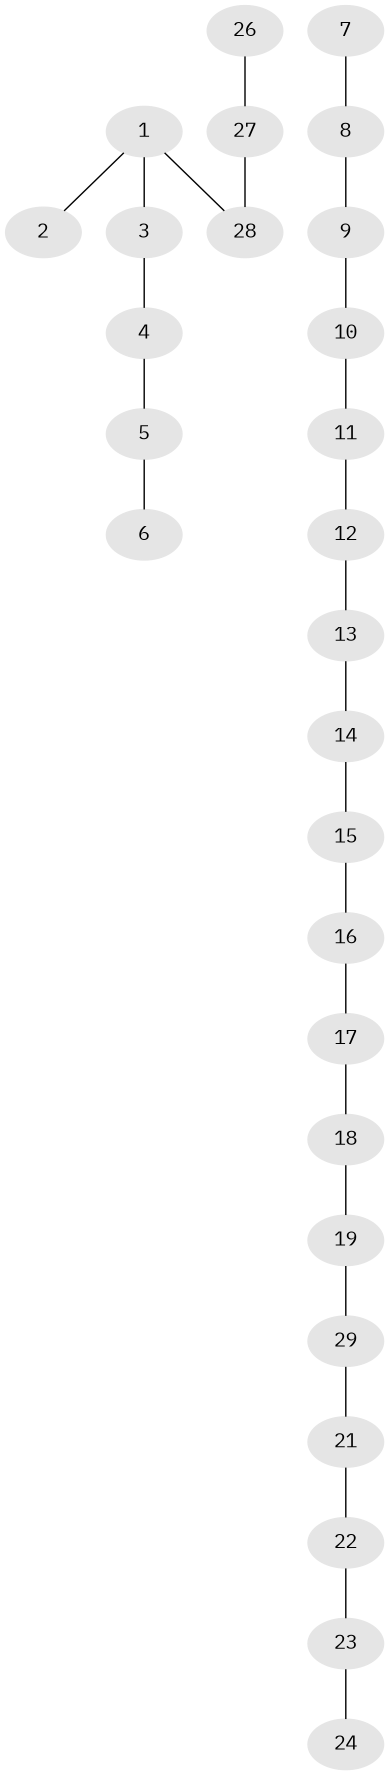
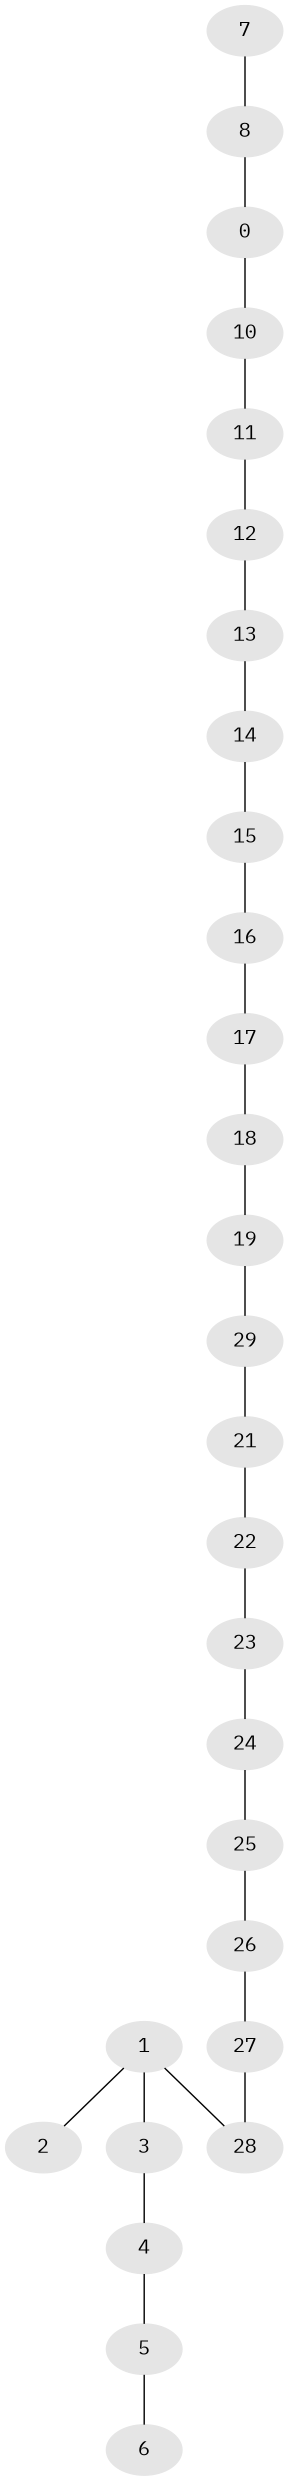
(346, 232) -> (245, 232)
none -> (245, 1845)
